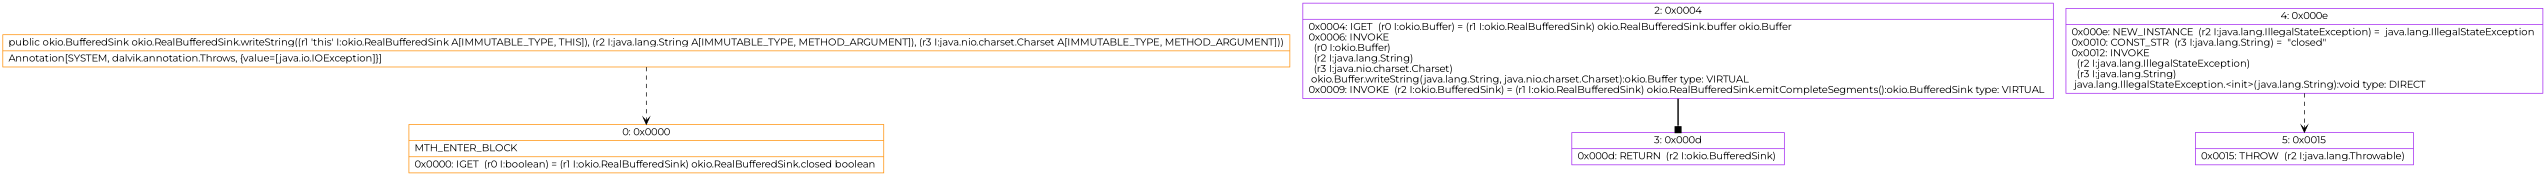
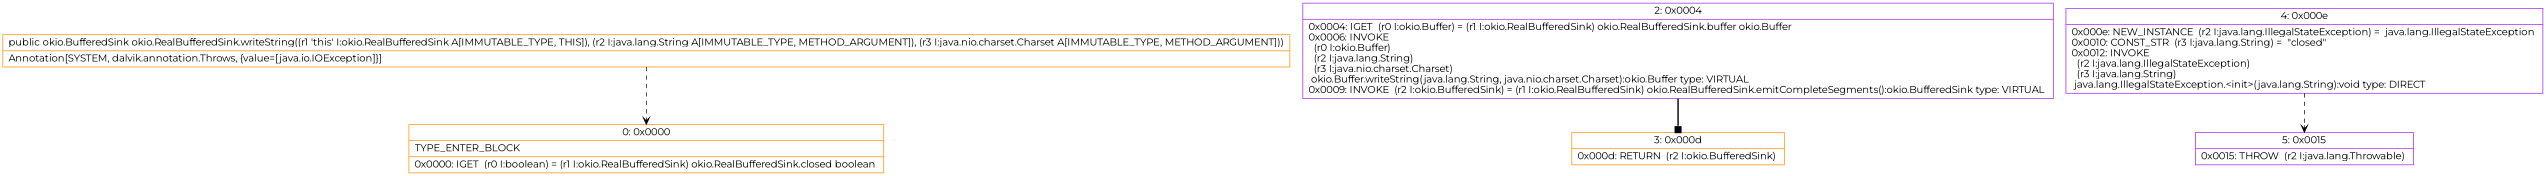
(466, 148) -> (467, 148)
(1678, 149) -> (1678, 149)
